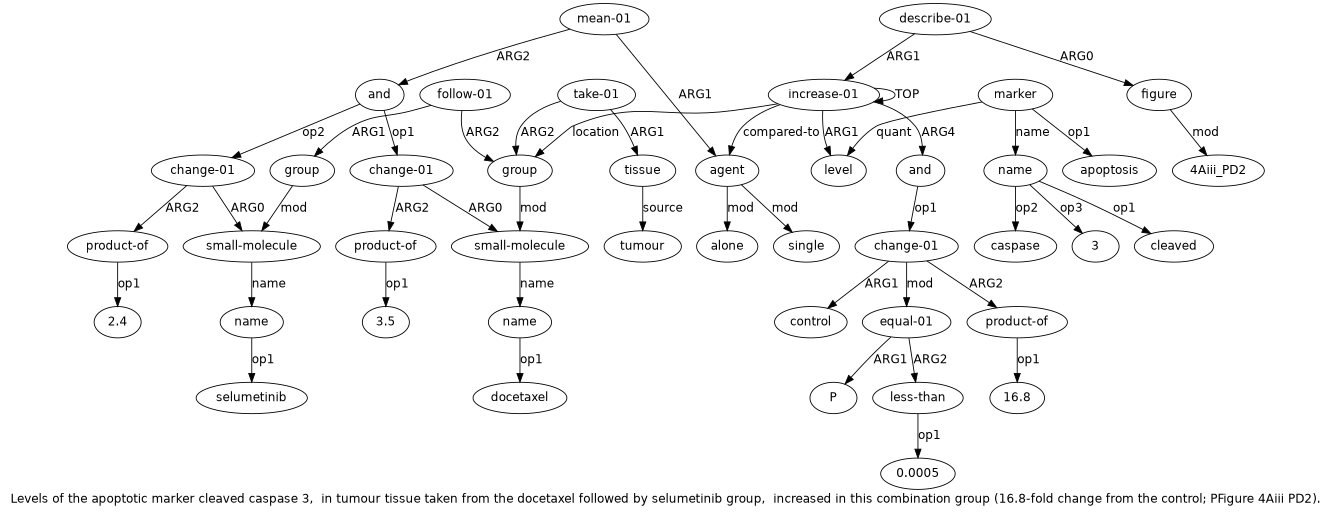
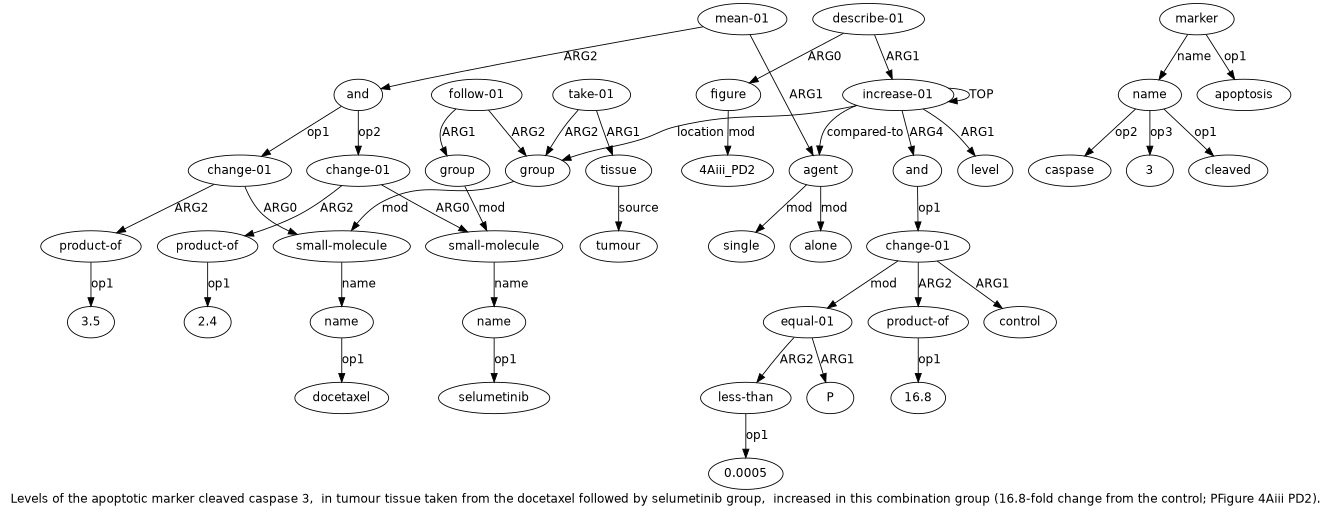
(913, 116) -> none
